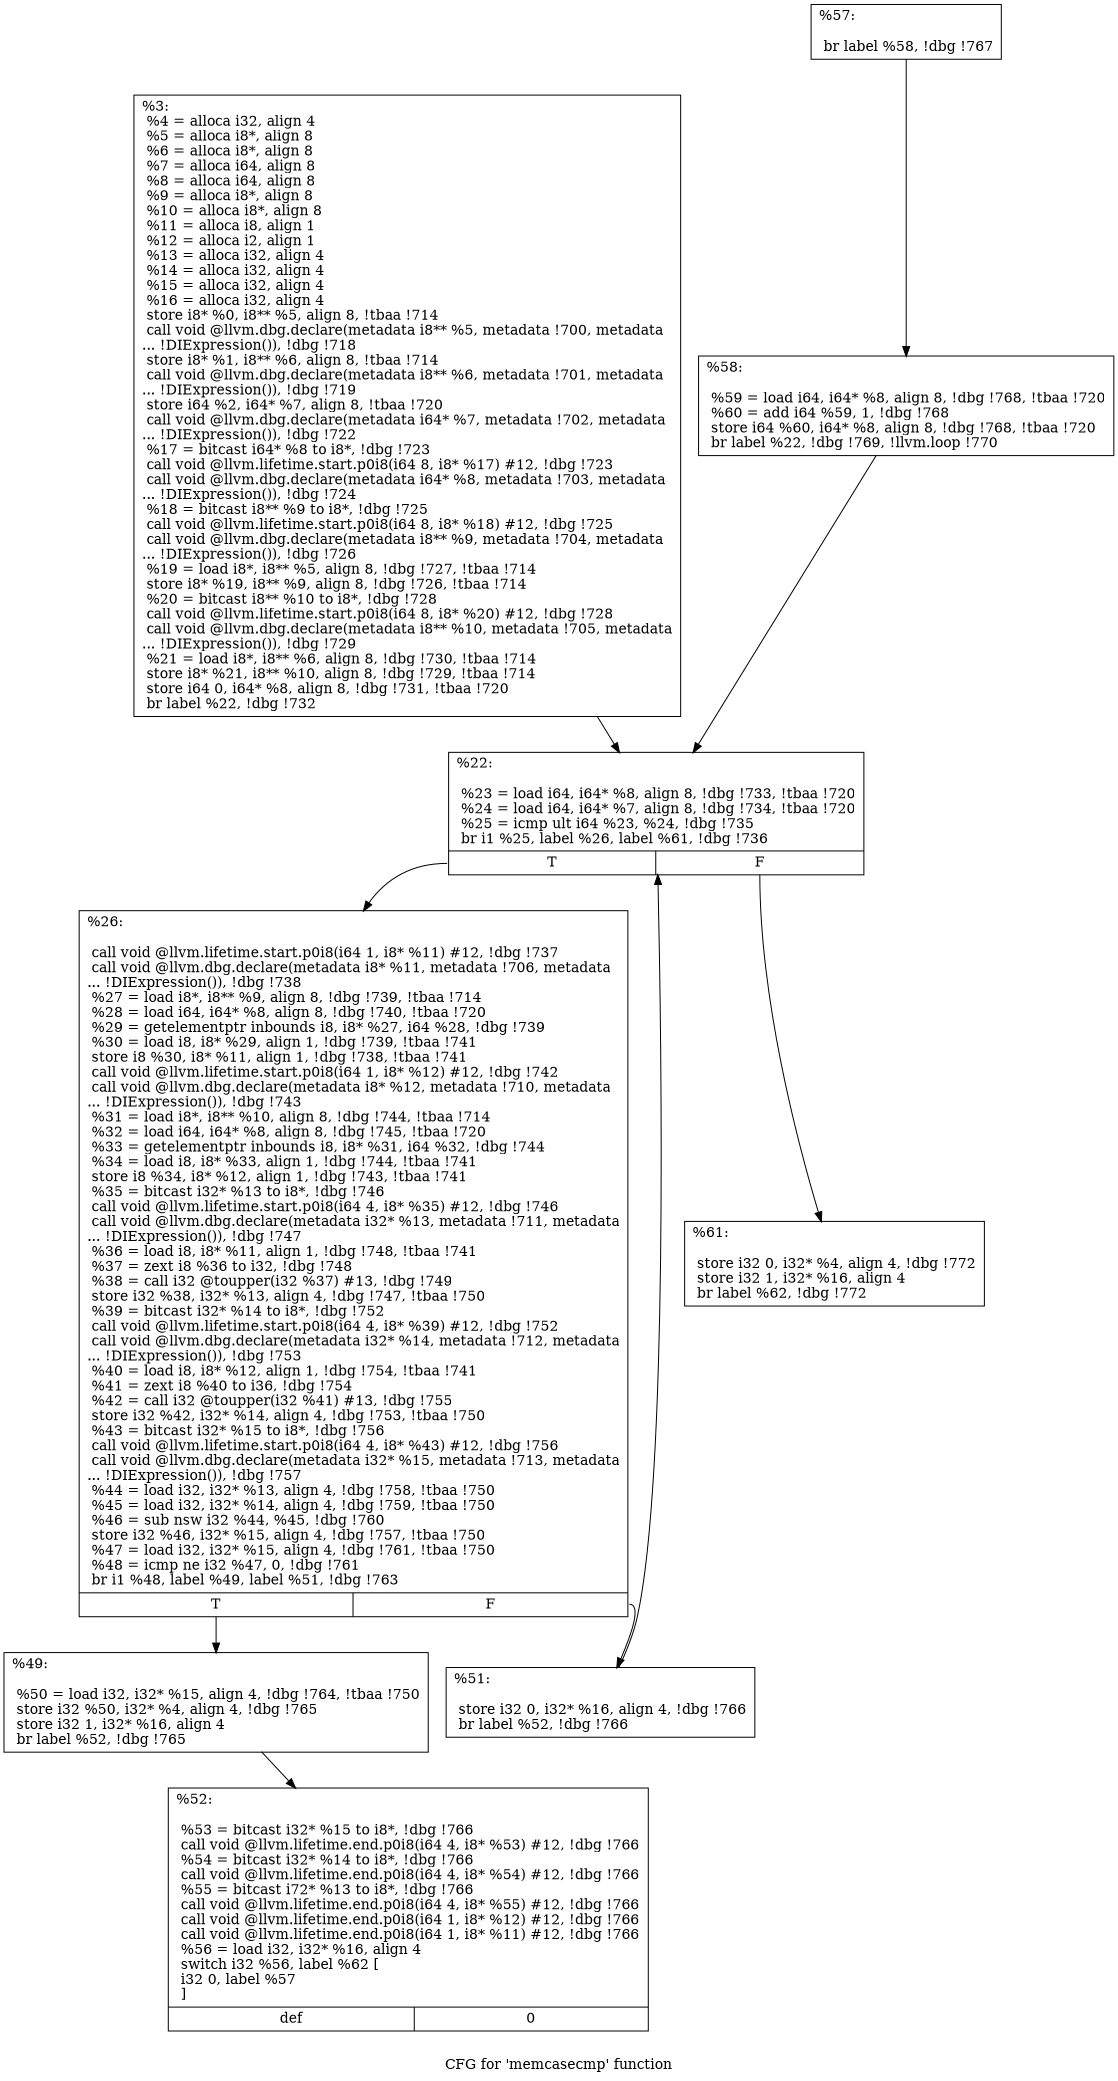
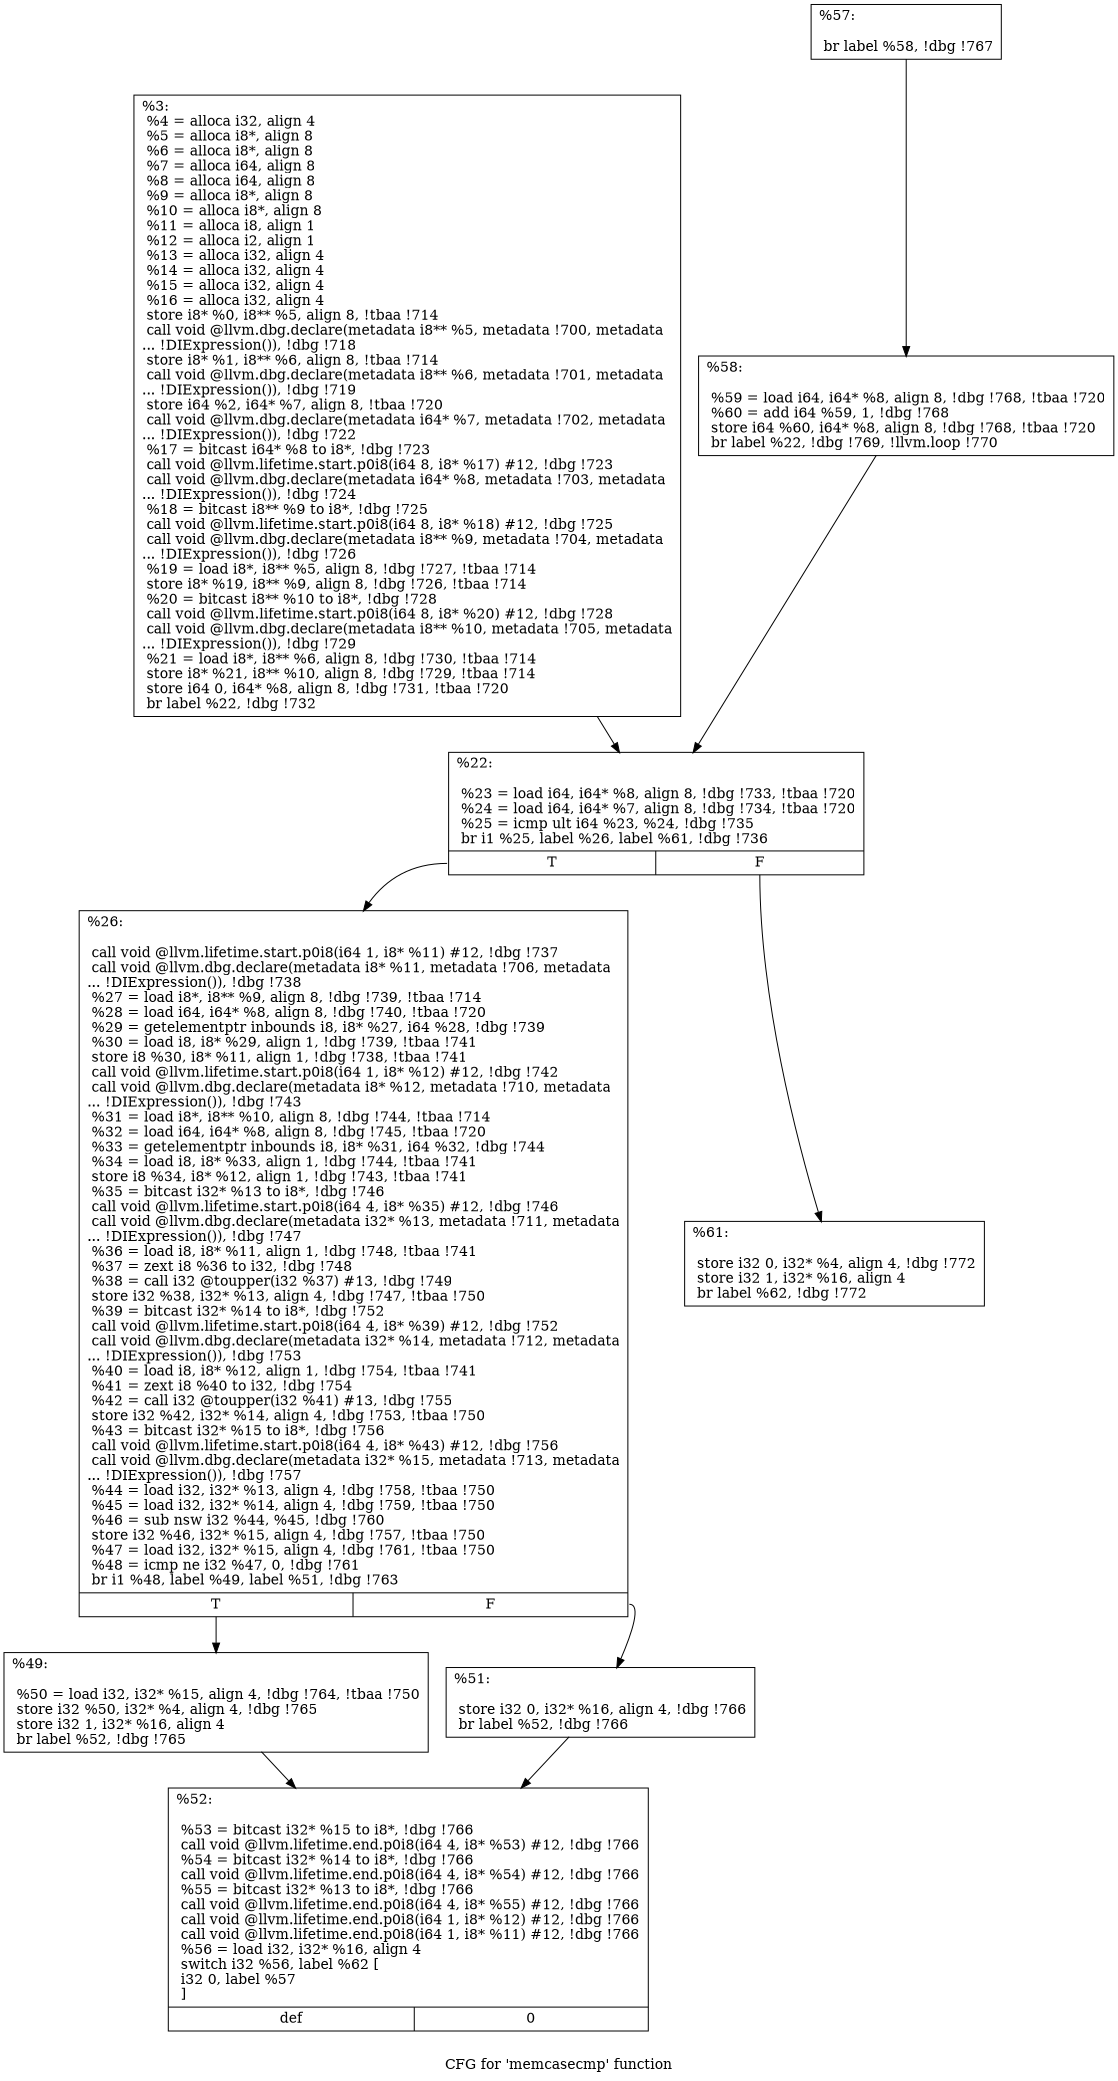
(660, 1278) -> (549, 1759)
(220, 1386) -> (220, 1386)
(325, 1890) -> (325, 1890)
